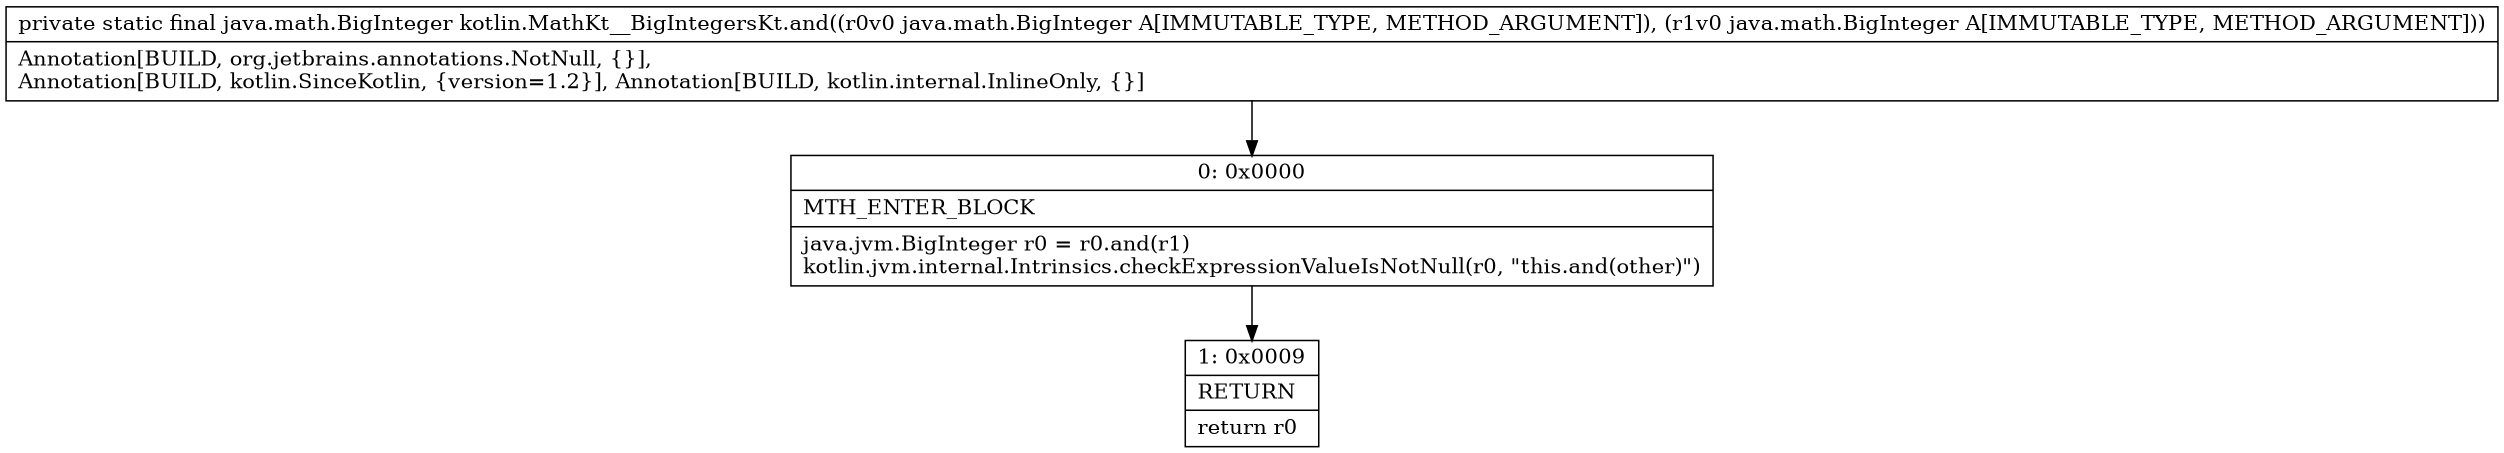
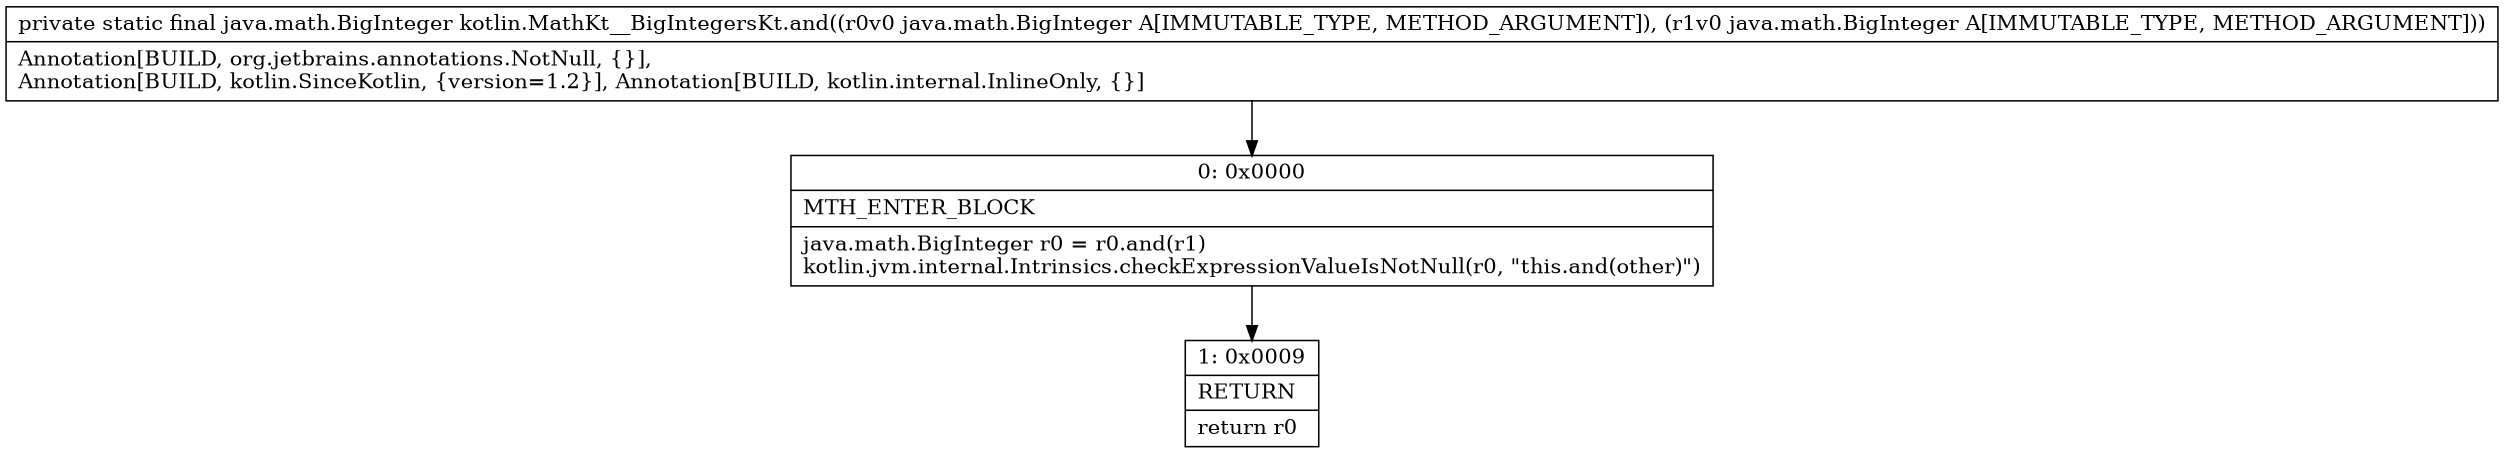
(997, 244) -> (1005, 244)
